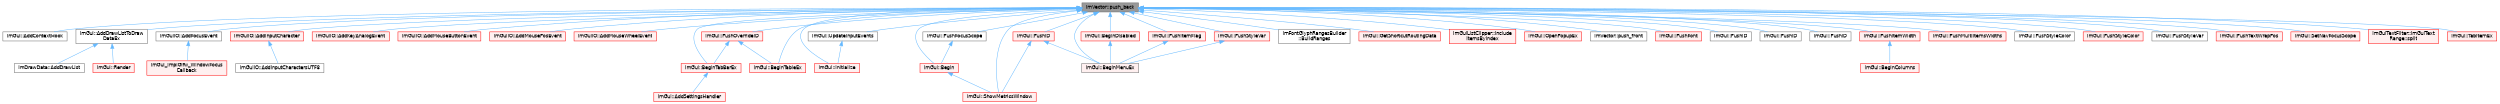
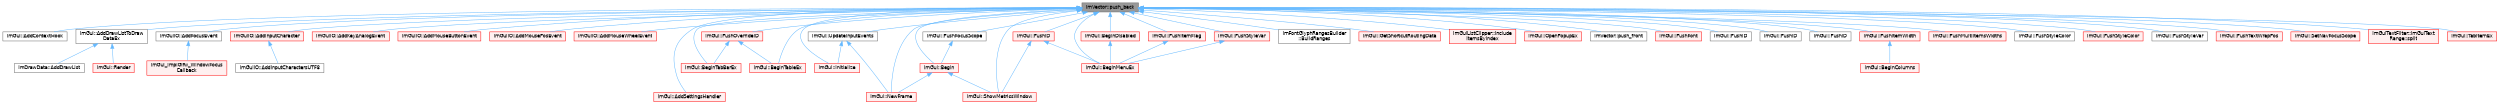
(1110, 68) -> (1110, 68)
(699, 84) -> (847, 11)
none -> (891, 97)
